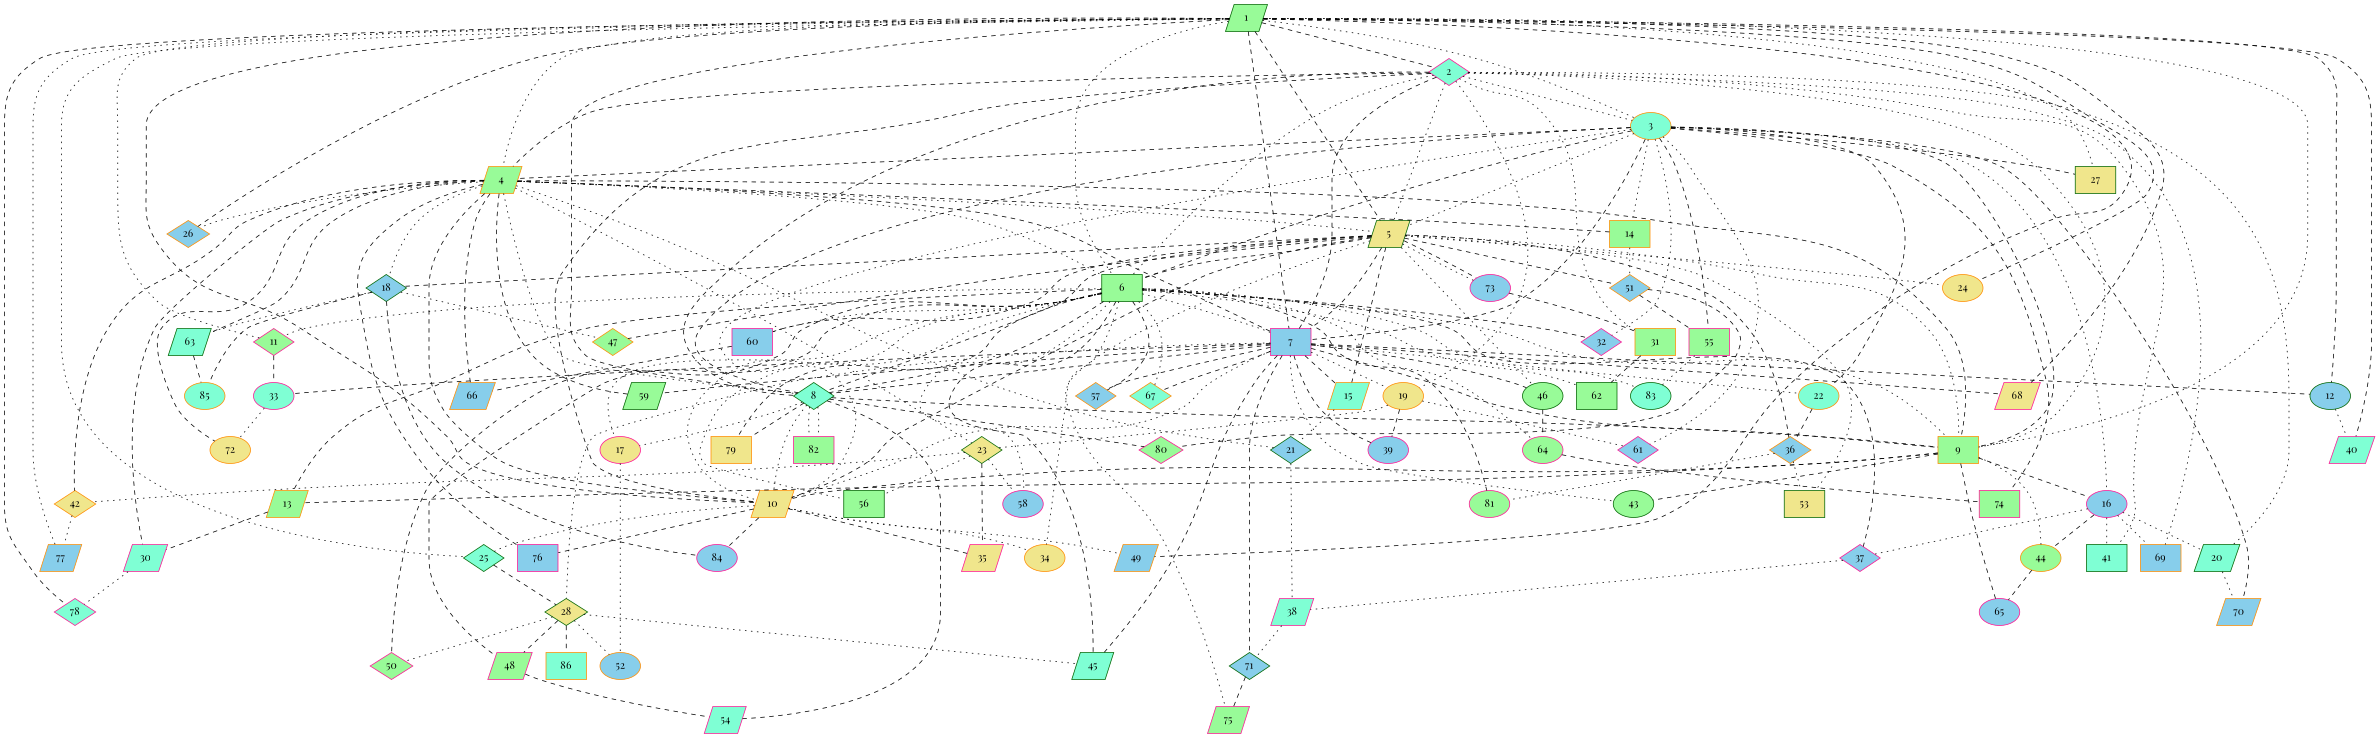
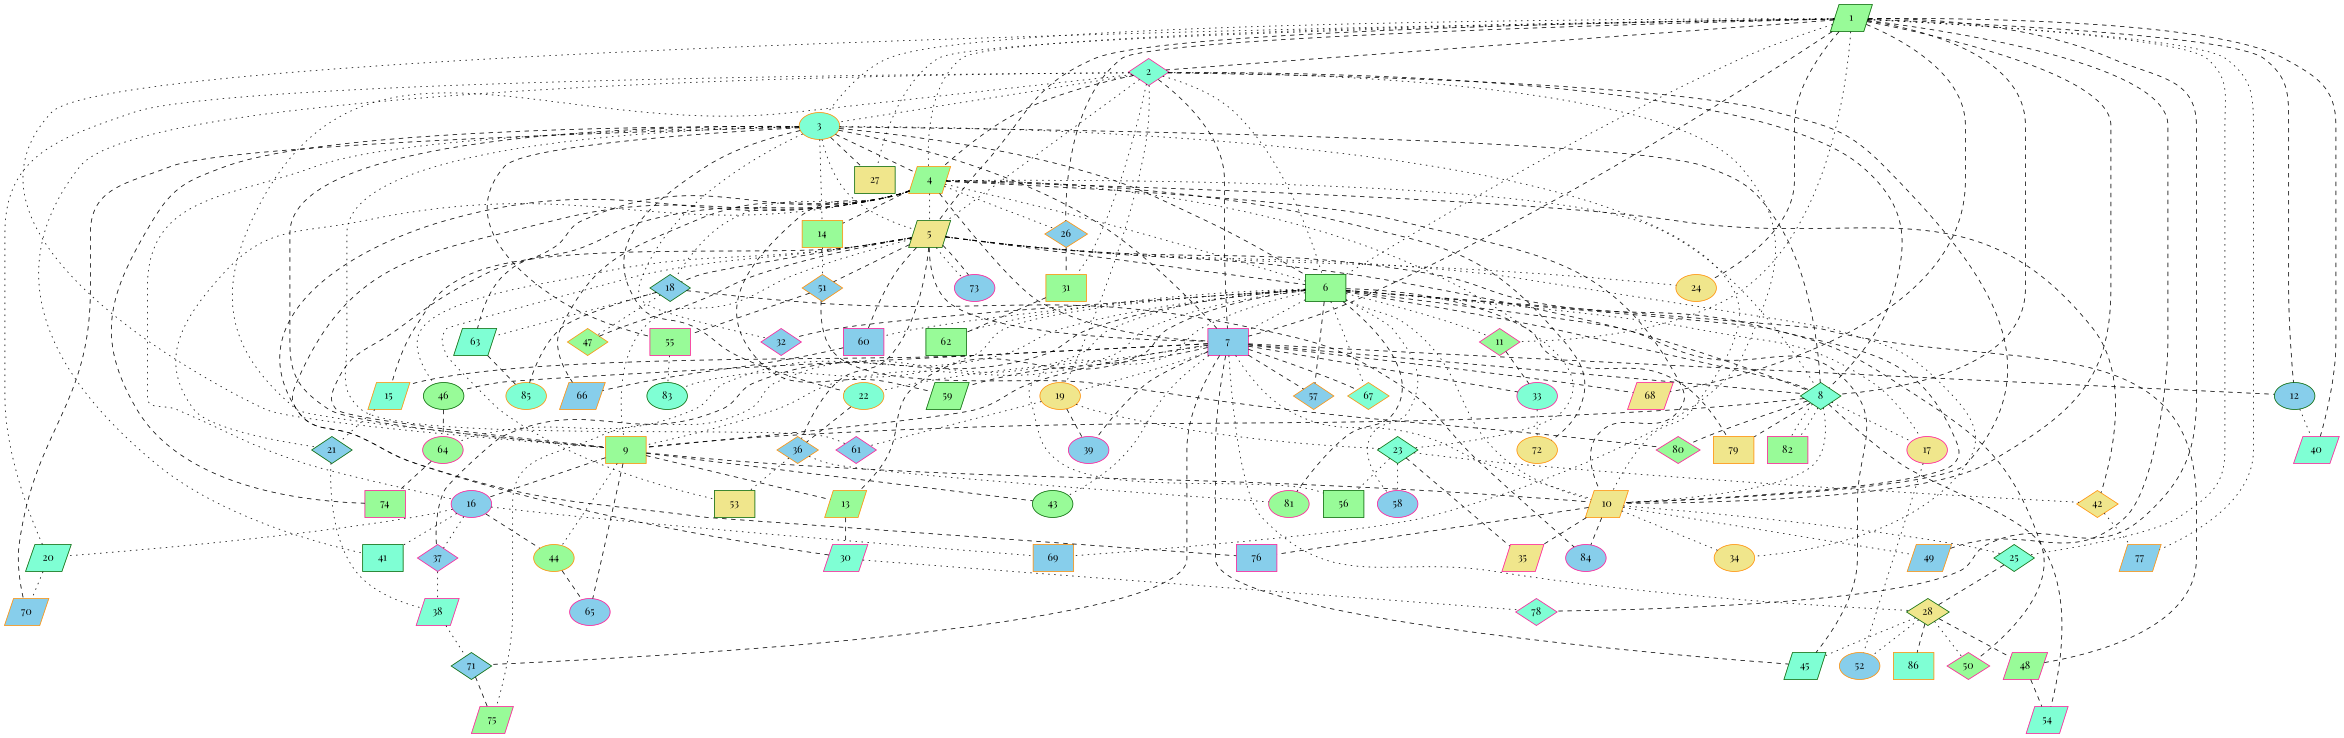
(1573, 310) -> (1066, 261)
(982, 450) -> (1398, 450)
